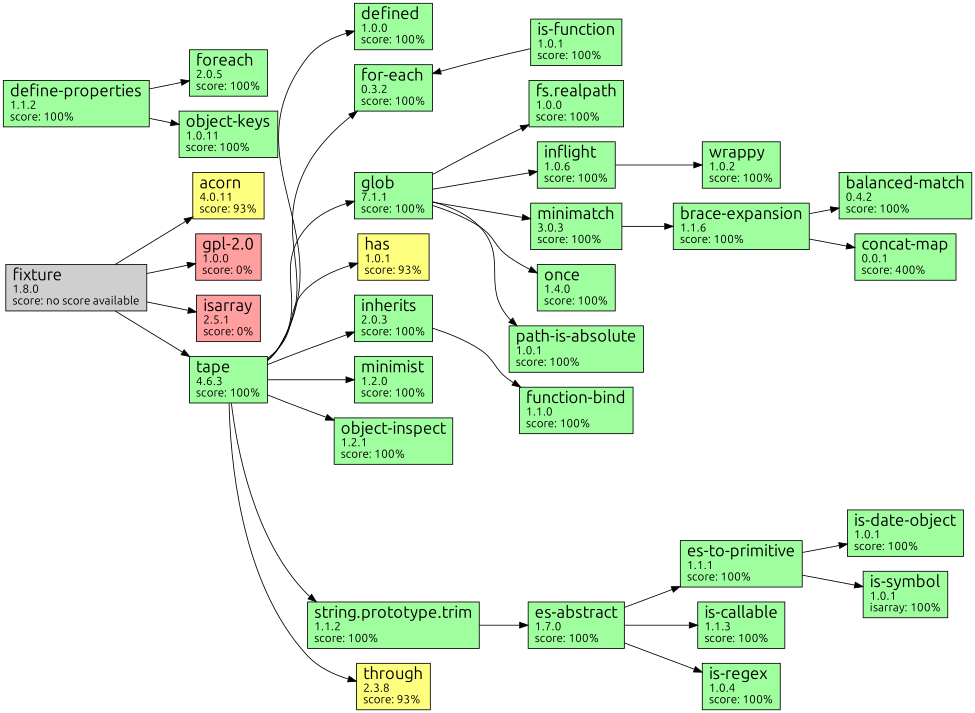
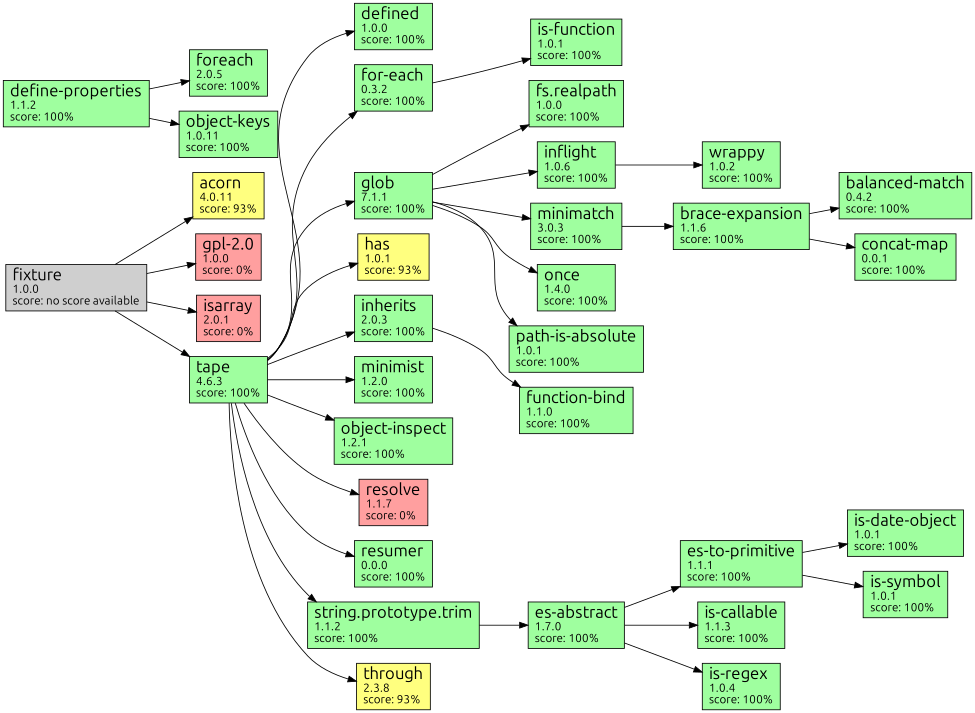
(486, 59) -> (478, 73)
(894, 270) -> (894, 270)
(26, 289) -> (26, 289)
(217, 320) -> (217, 320)
none -> (393, 502)
none -> (393, 564)
(905, 608) -> (903, 608)
